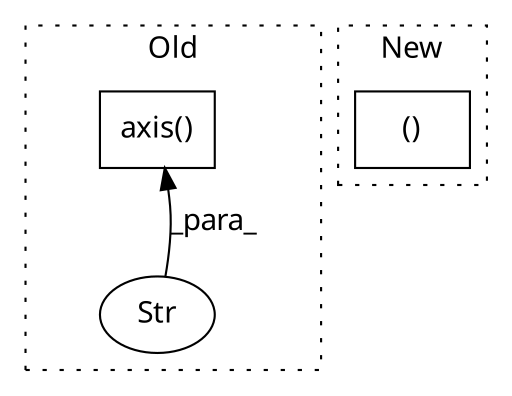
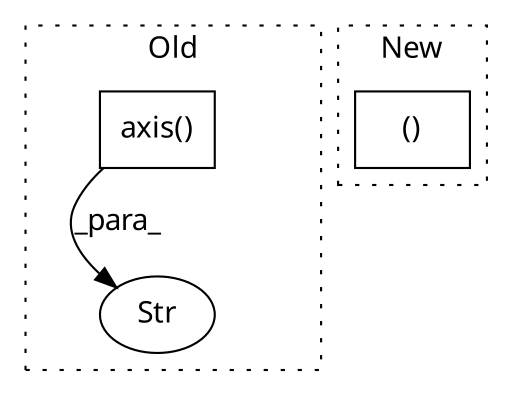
(170, 233) -> (71, 220)
